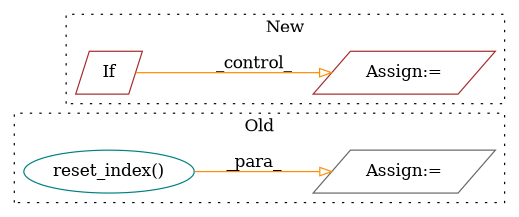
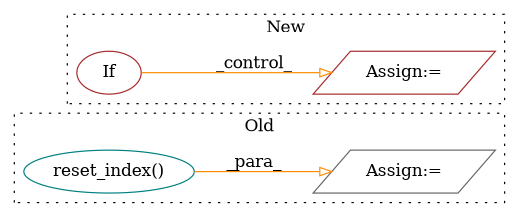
(109, 73) -> (109, 73)
